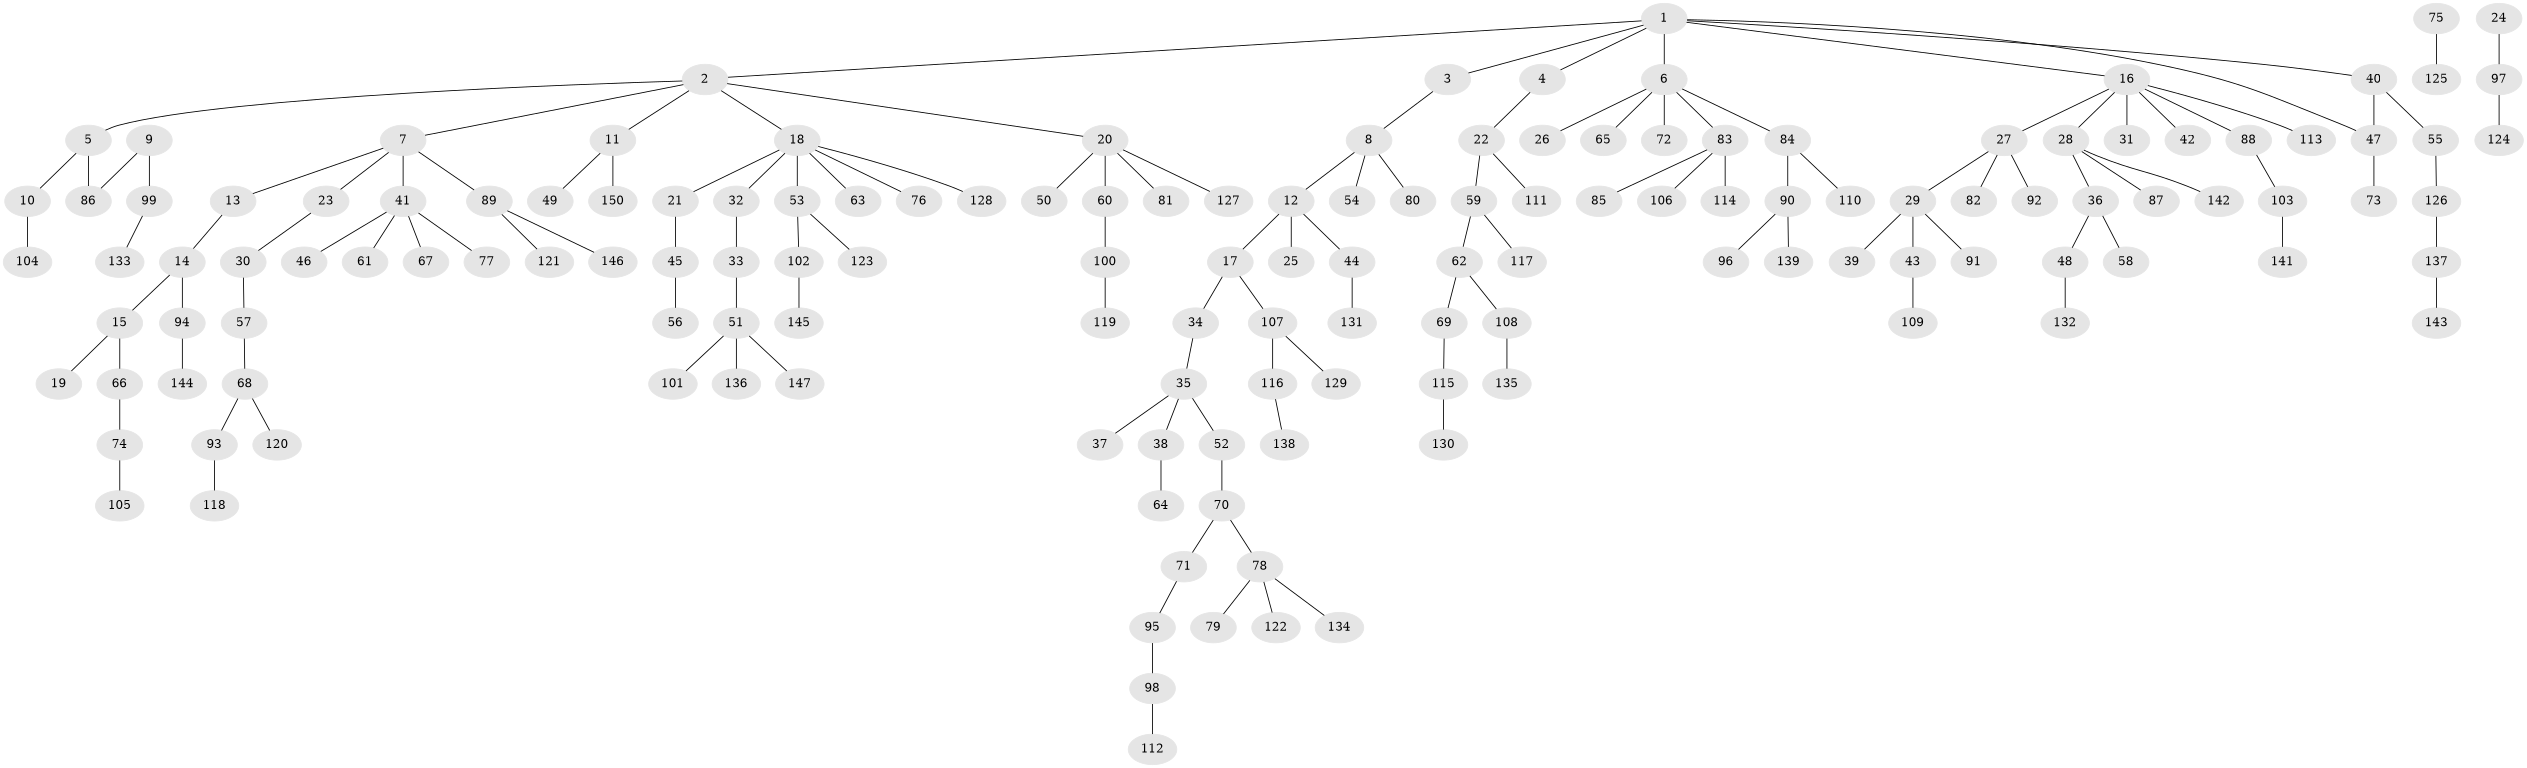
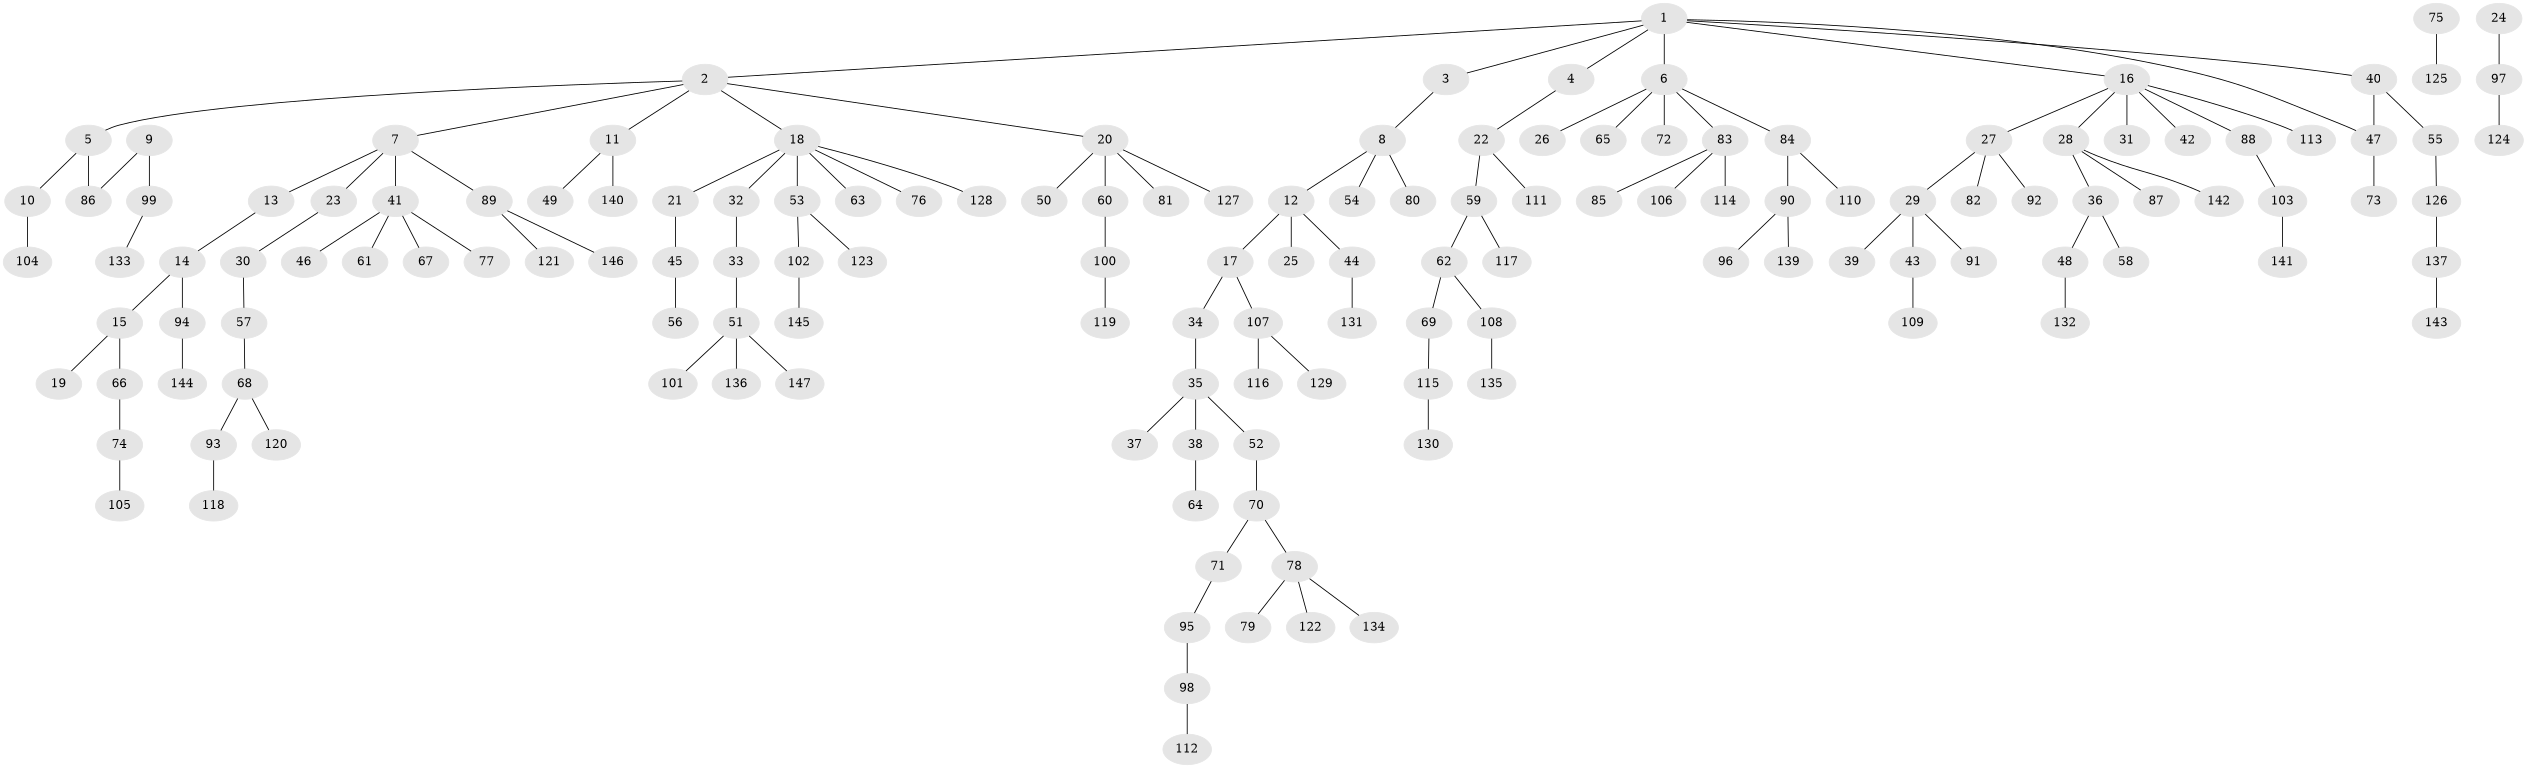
(613, 201) -> (613, 201)
(1284, 445) -> none
